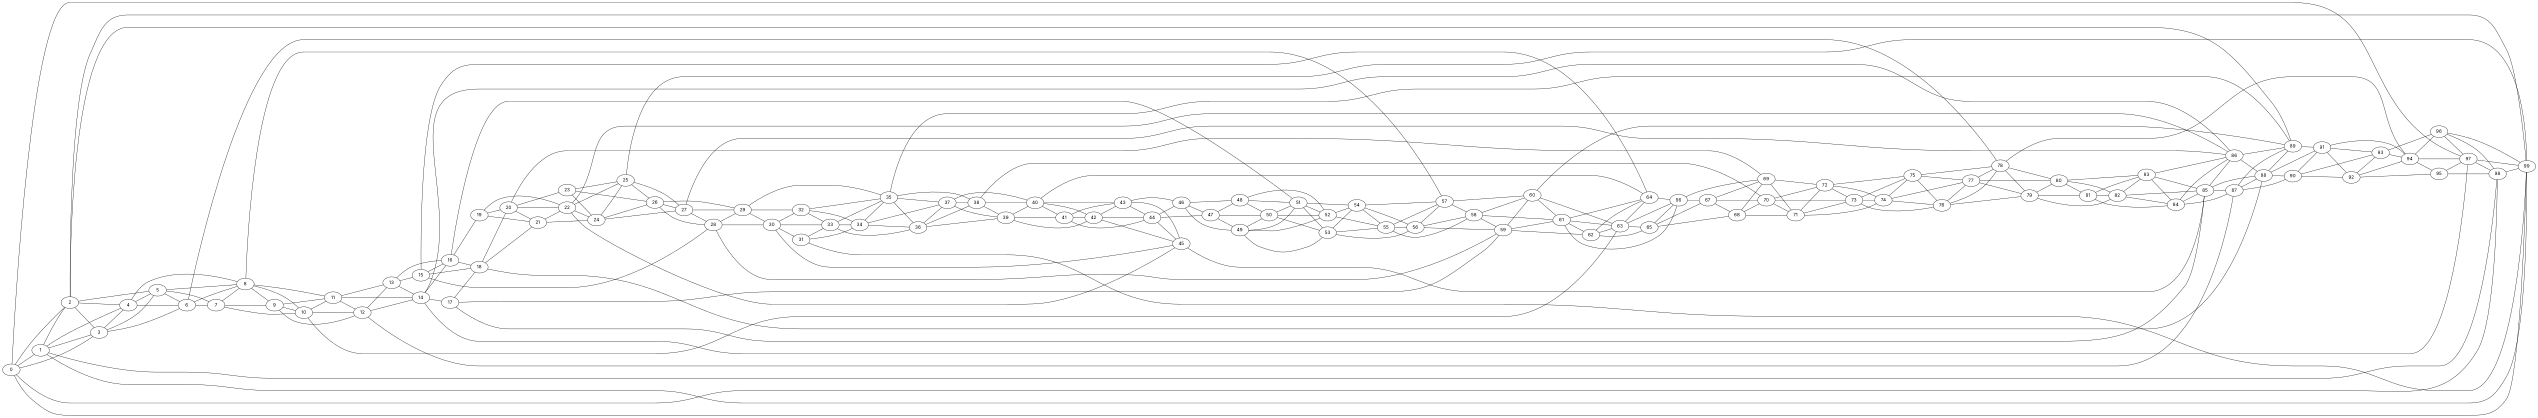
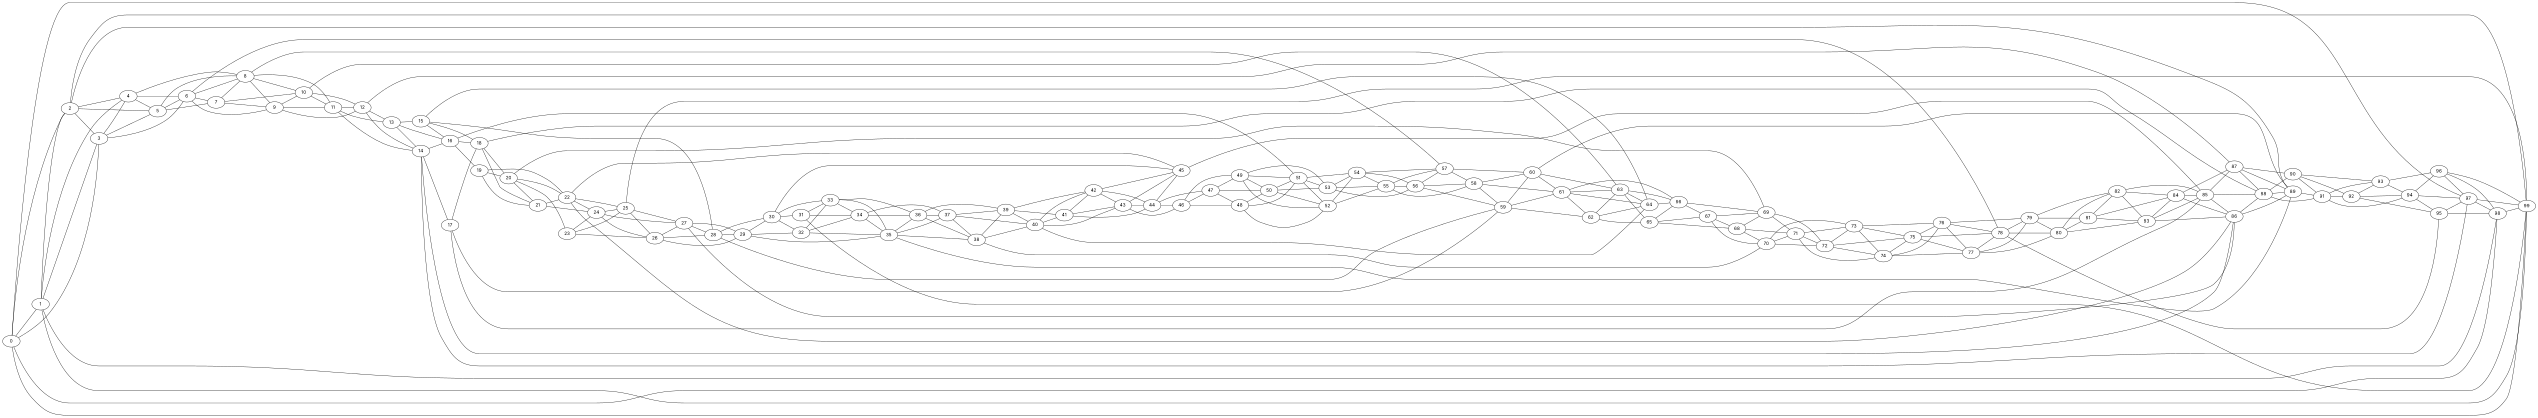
(2225, 103) -> (2252, 329)
none -> (228, 114)
